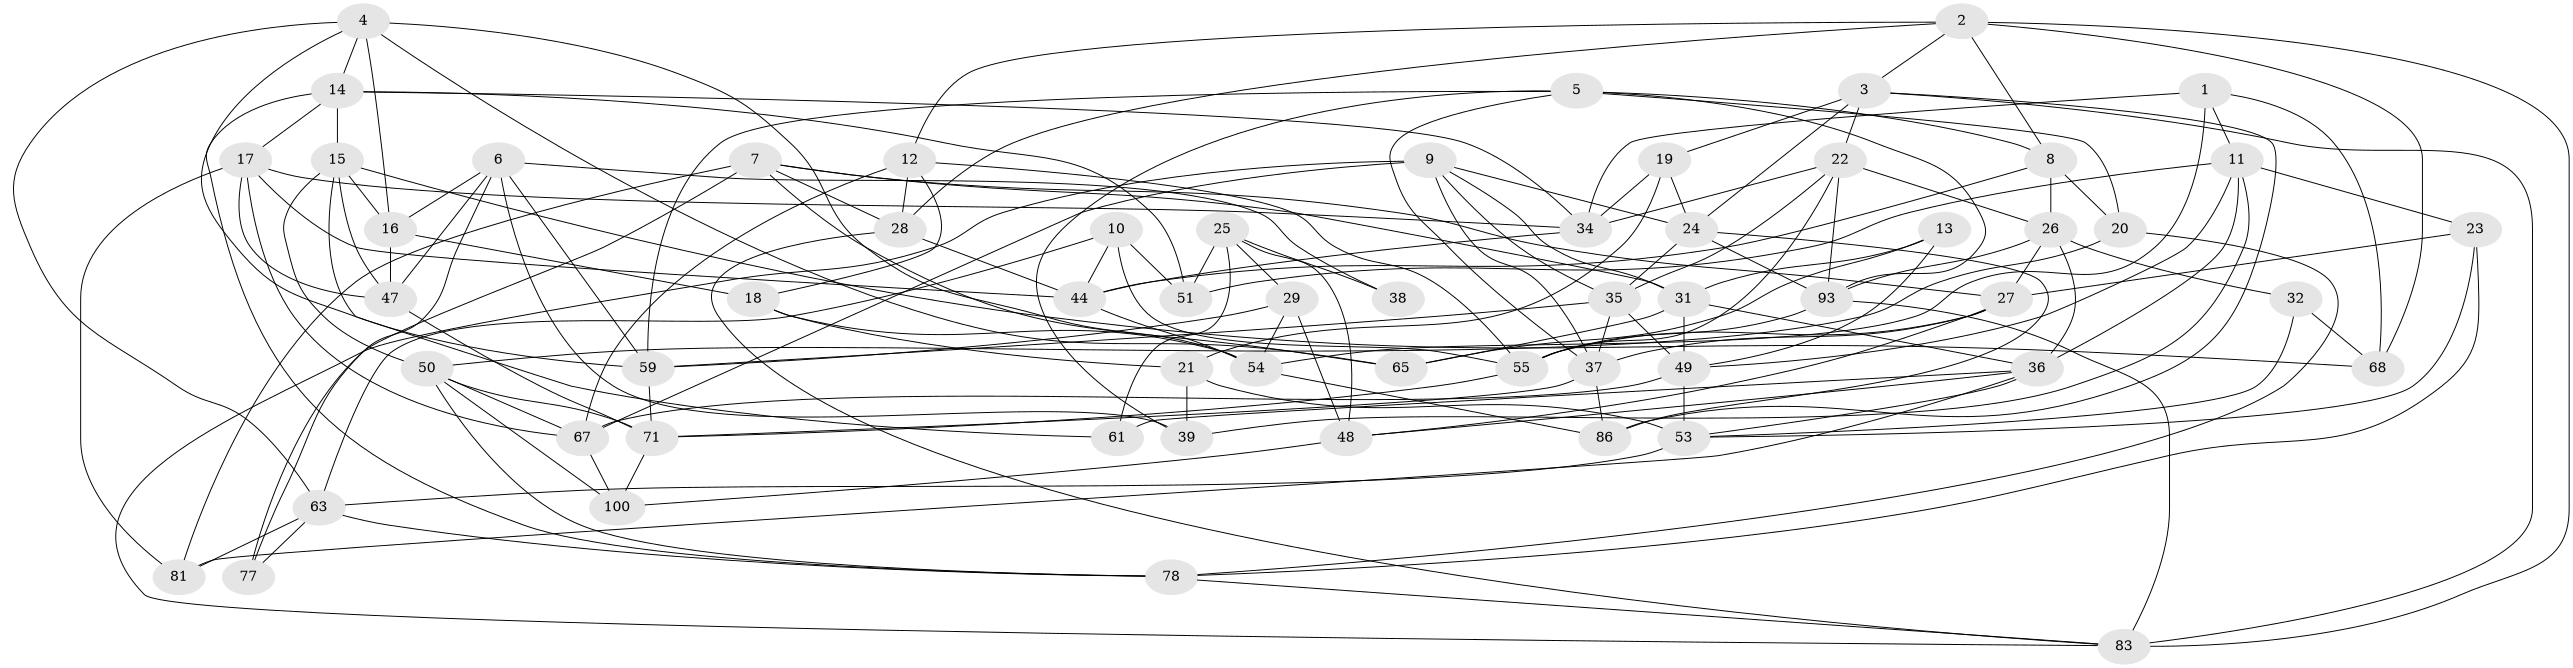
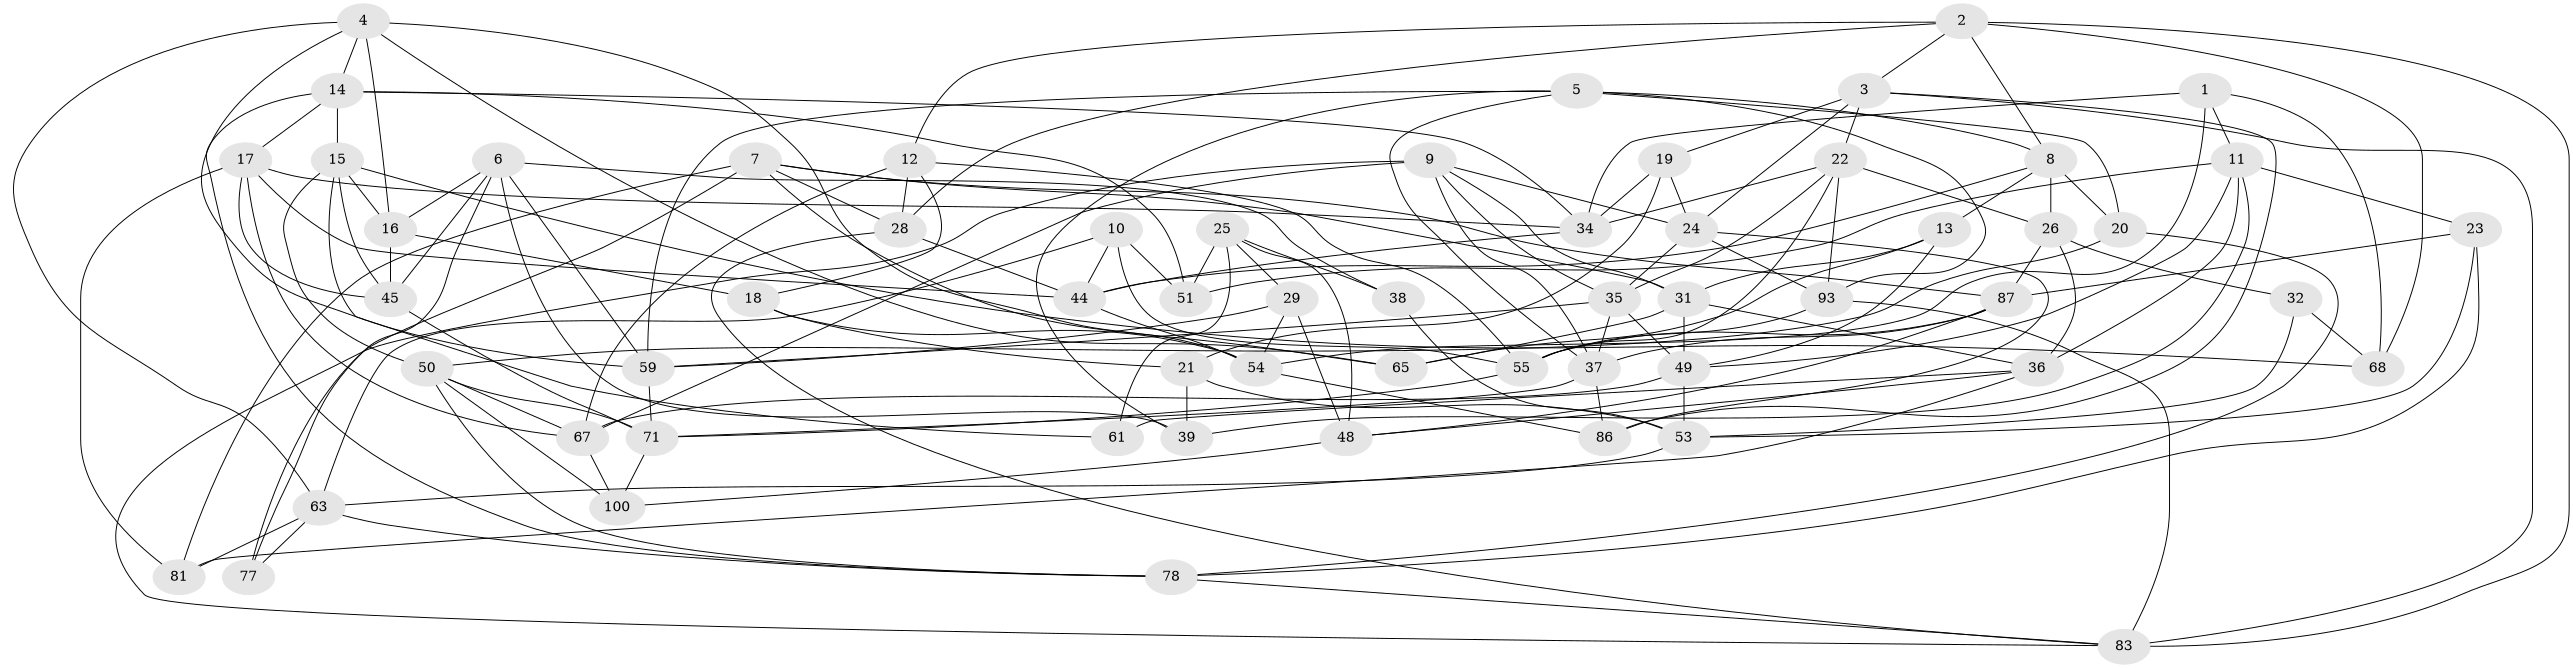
none -> (1987, 202)
(1939, 264) -> none
(391, 299) -> (391, 299)
(2006, 299) -> (2006, 299)
(1895, 407) -> (1489, 387)
